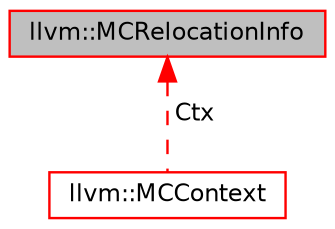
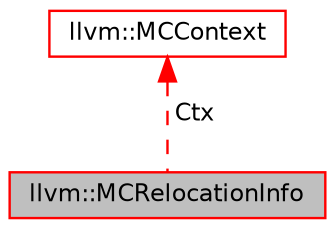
(167, 127) -> (167, 127)
